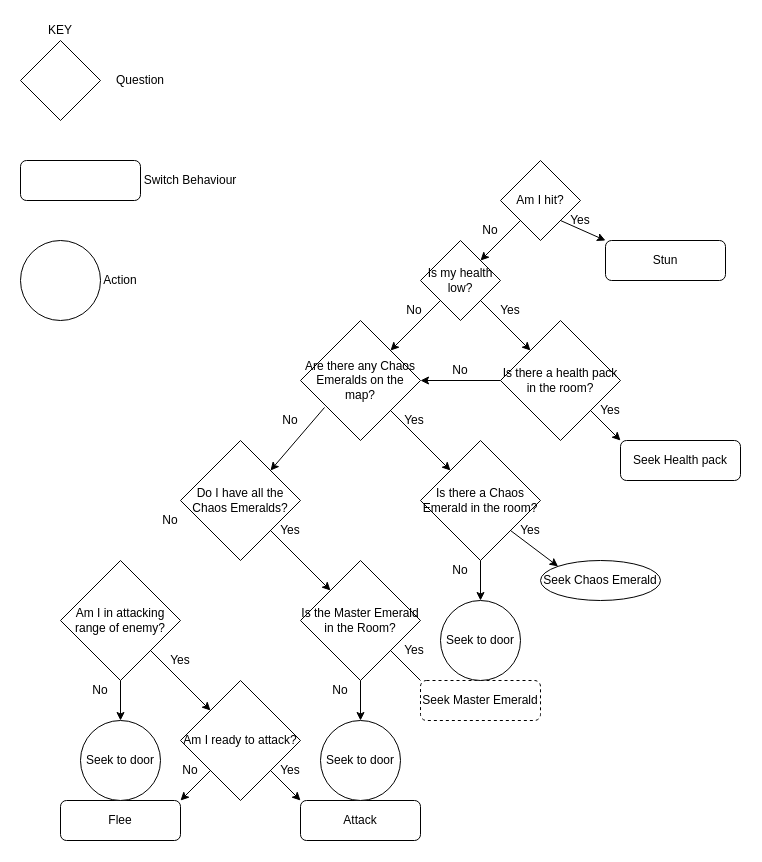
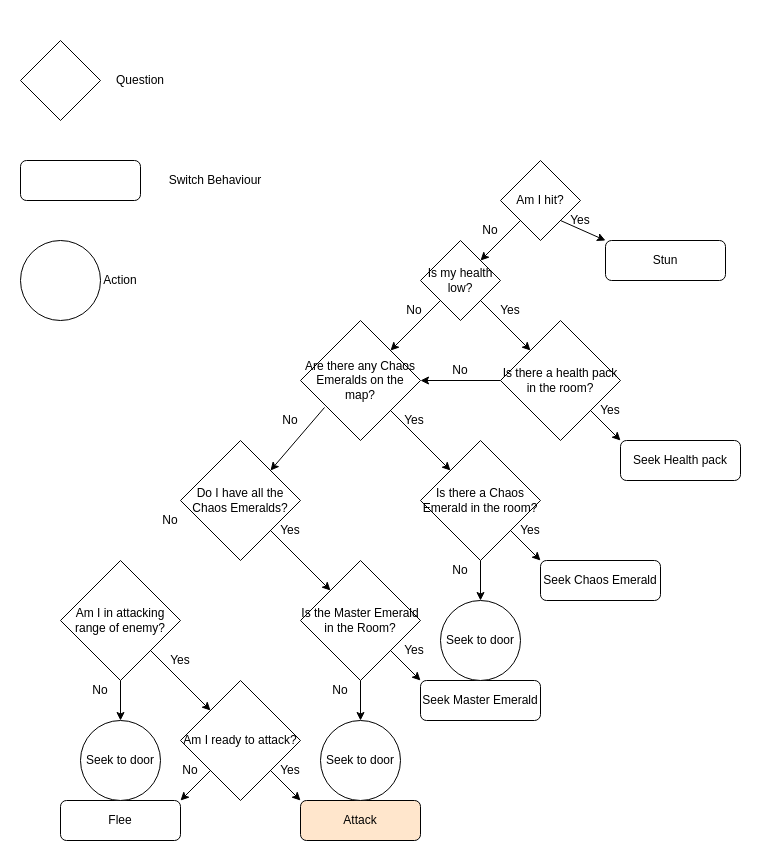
(61, 31) -> none
(191, 181) -> (216, 181)
(601, 581) -> (601, 581)
(417, 677) -> (415, 675)
(481, 701) -> (481, 701)
(361, 821) -> (361, 821)
